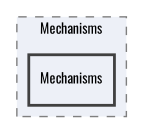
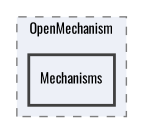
(72, 30) -> (72, 30)
